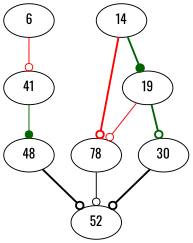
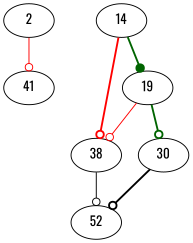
(29, 21) -> (29, 21)
(29, 155) -> none
(96, 155) -> (96, 155)
